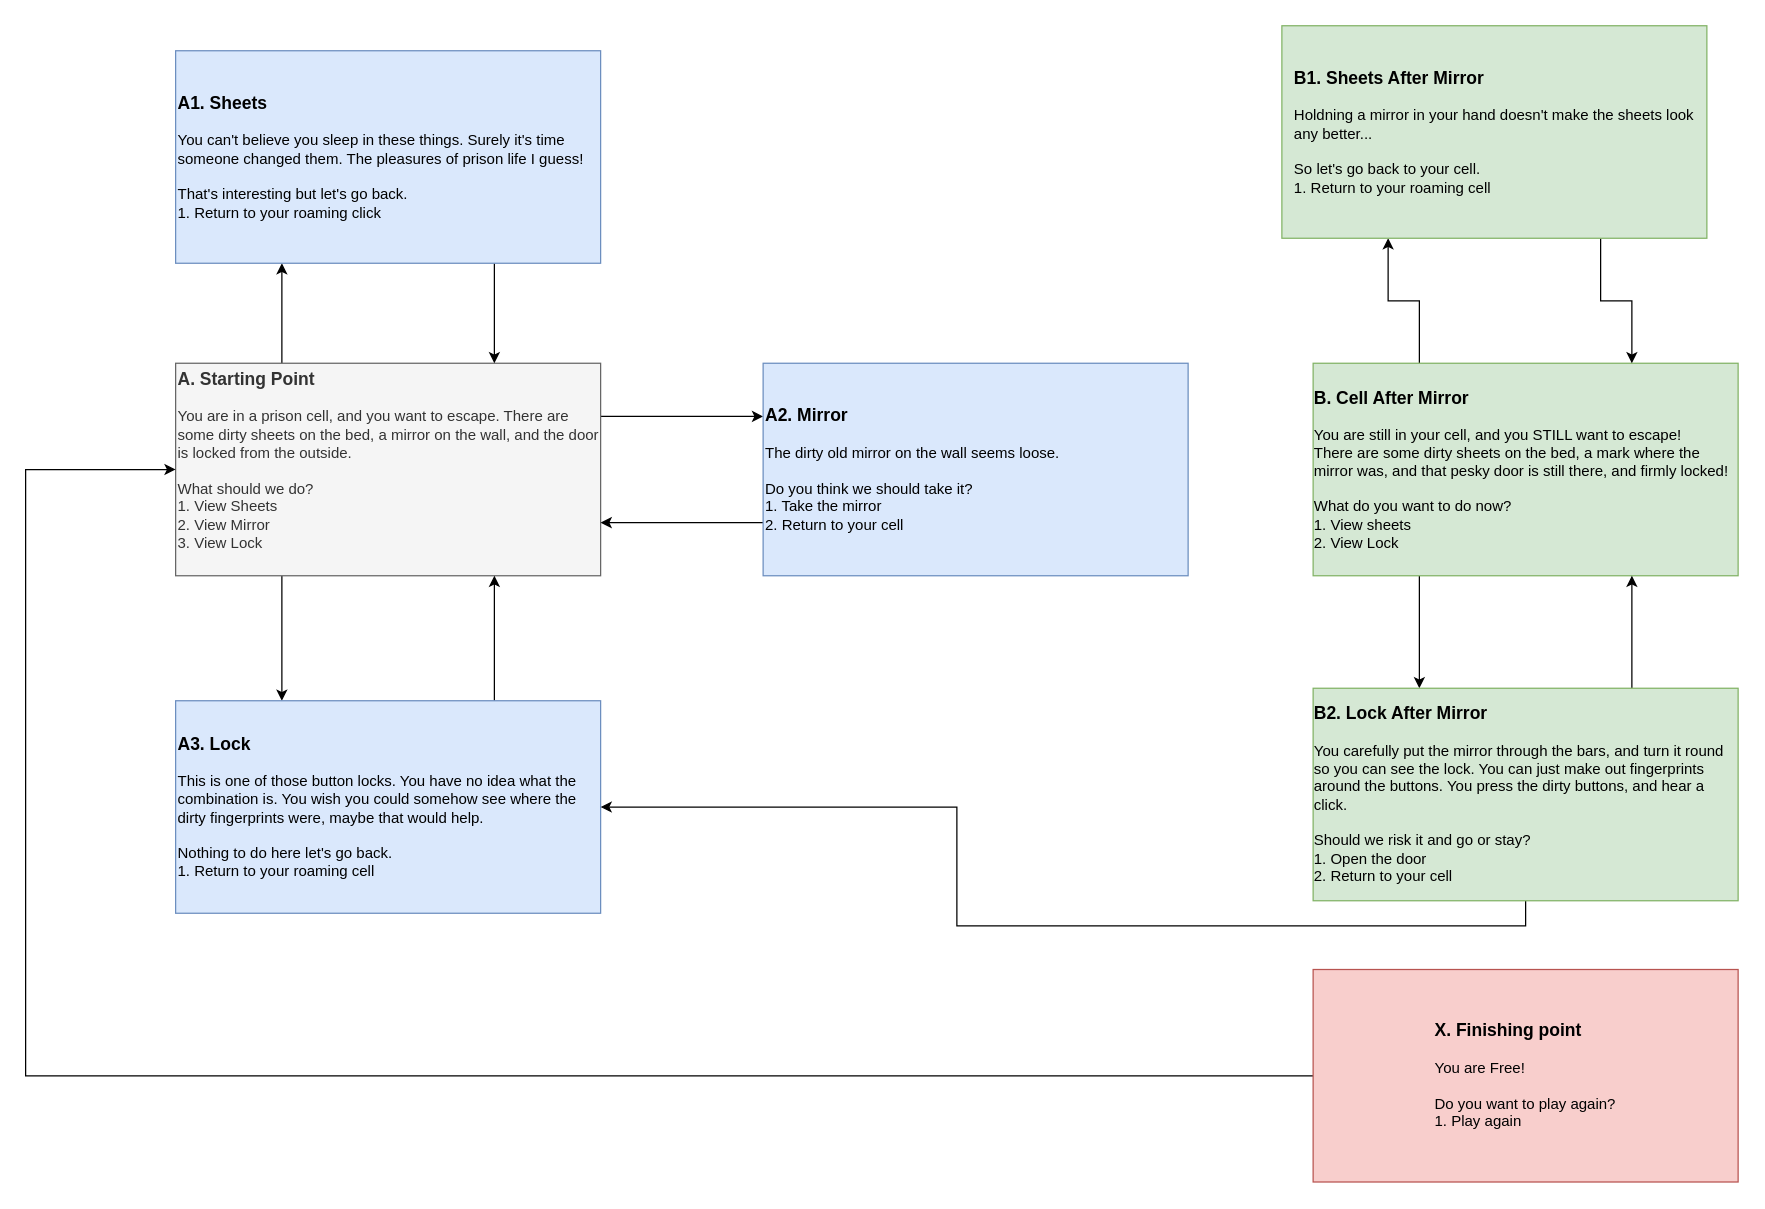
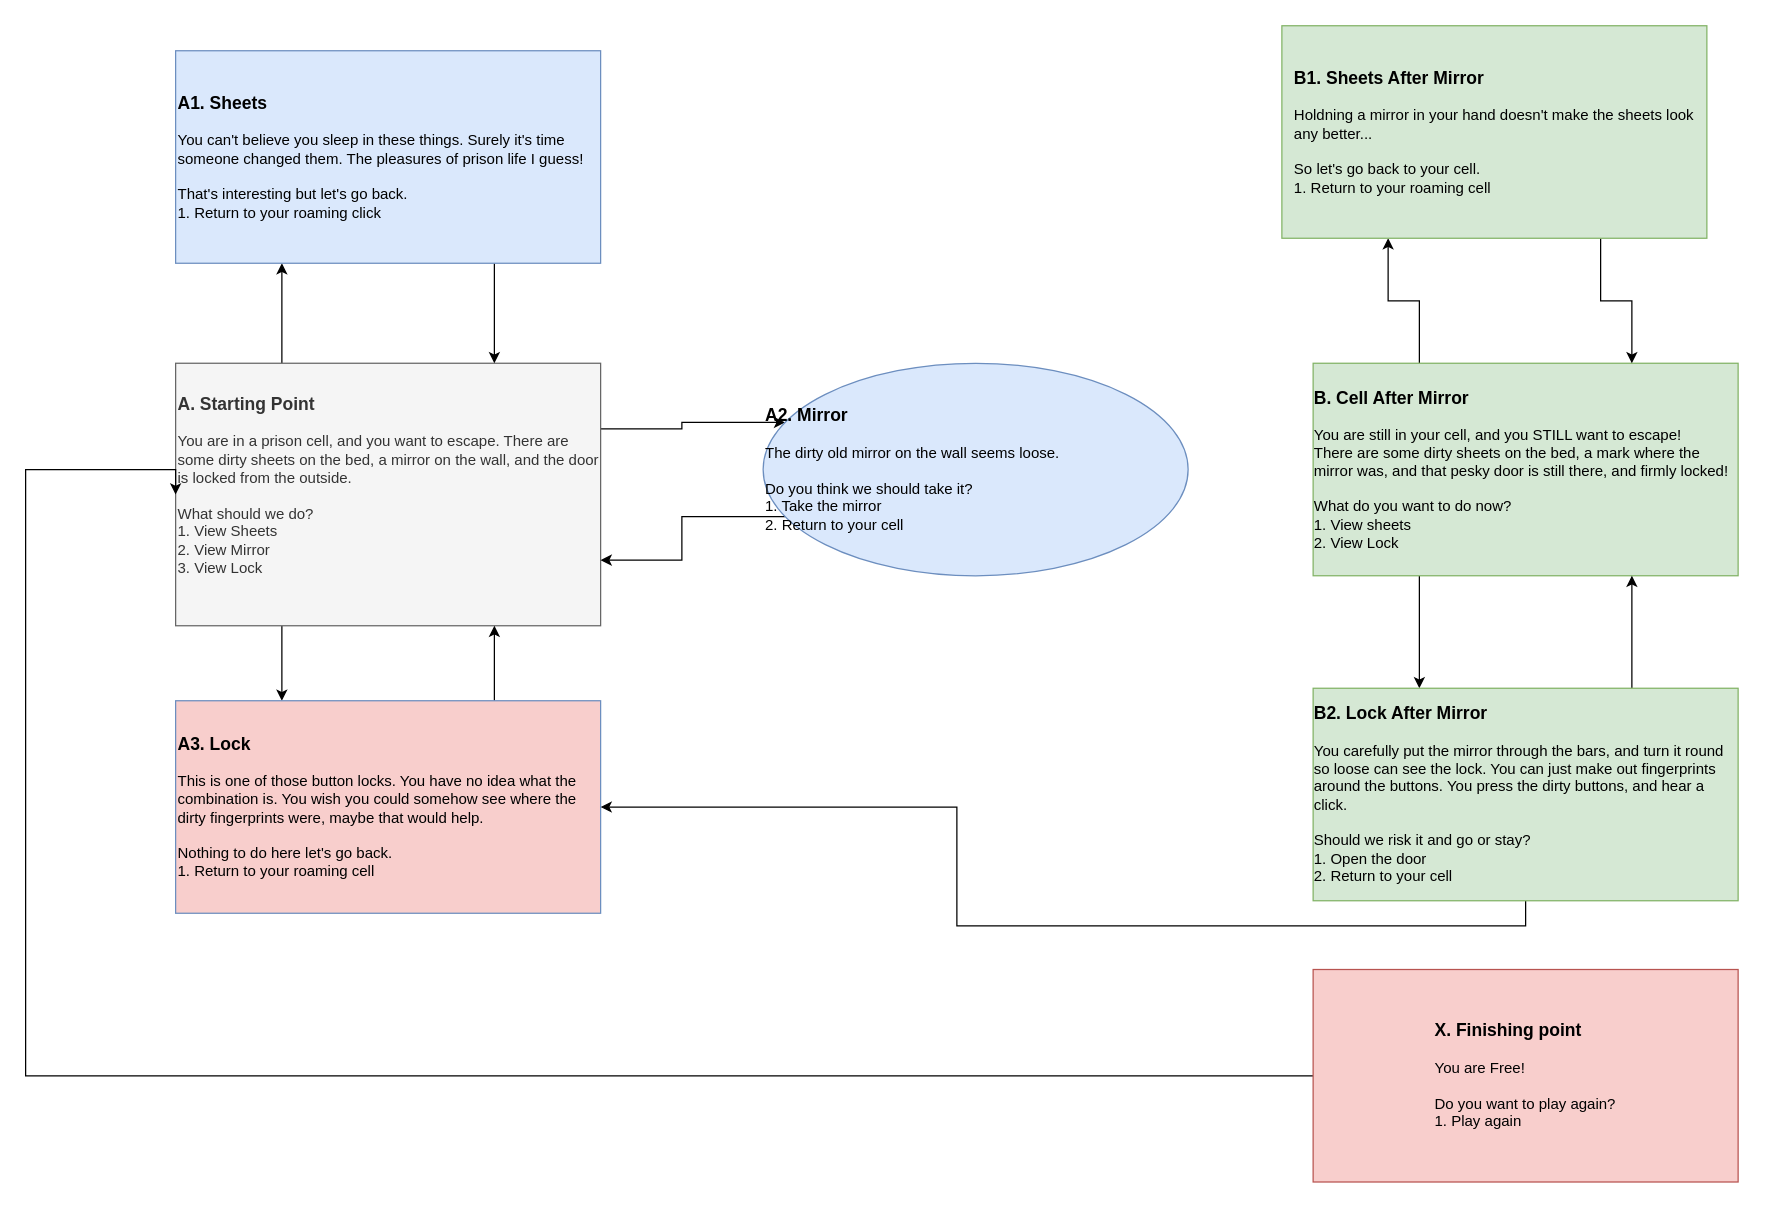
(388, 469) -> (388, 494)
(976, 469) -> (976, 469)
(1526, 794) -> (1526, 794)
(388, 807) -> (388, 807)
